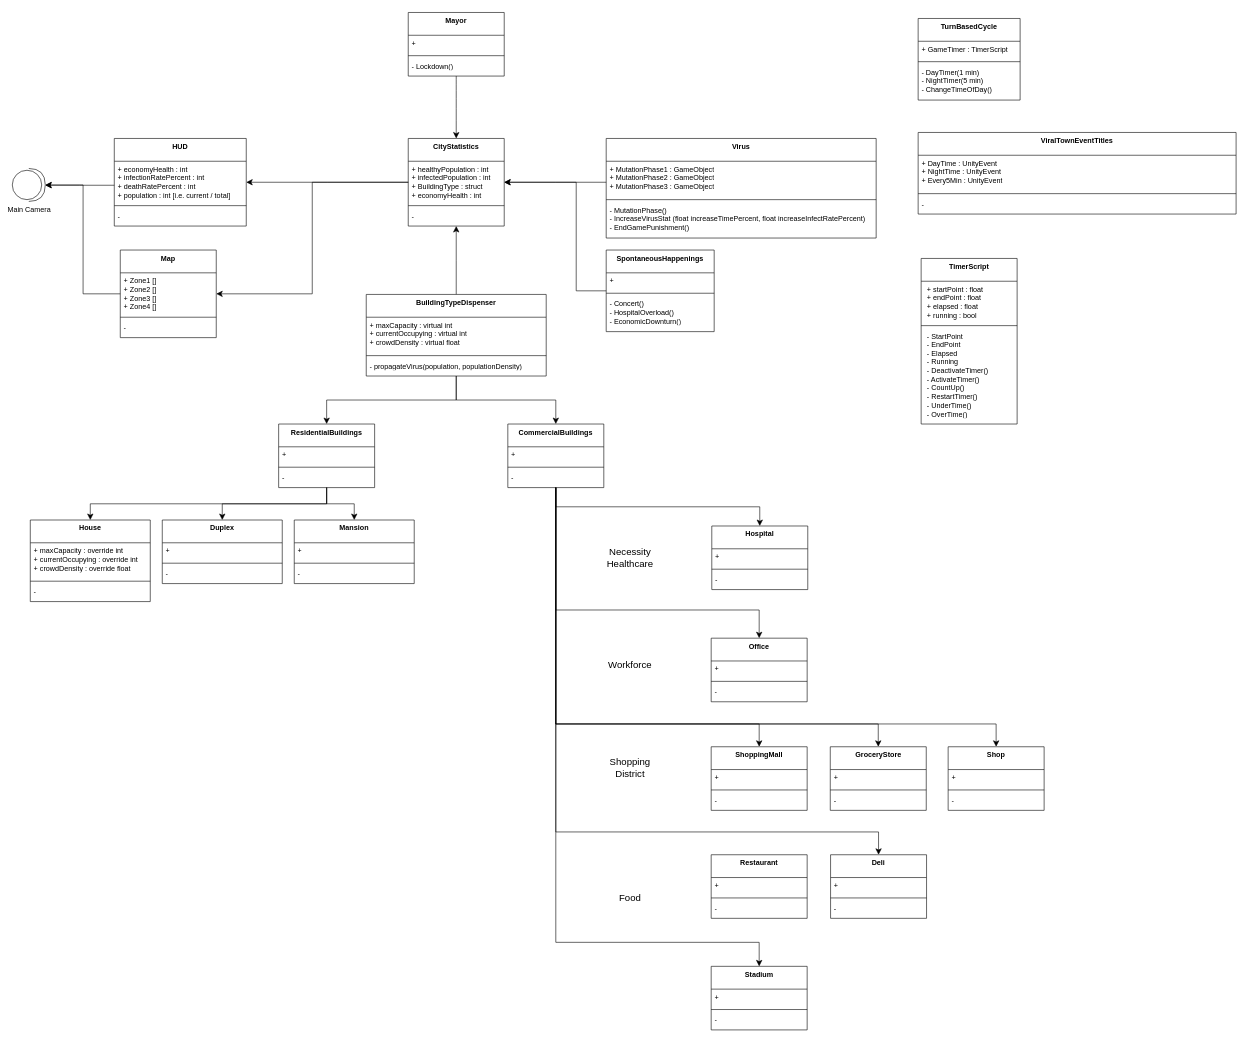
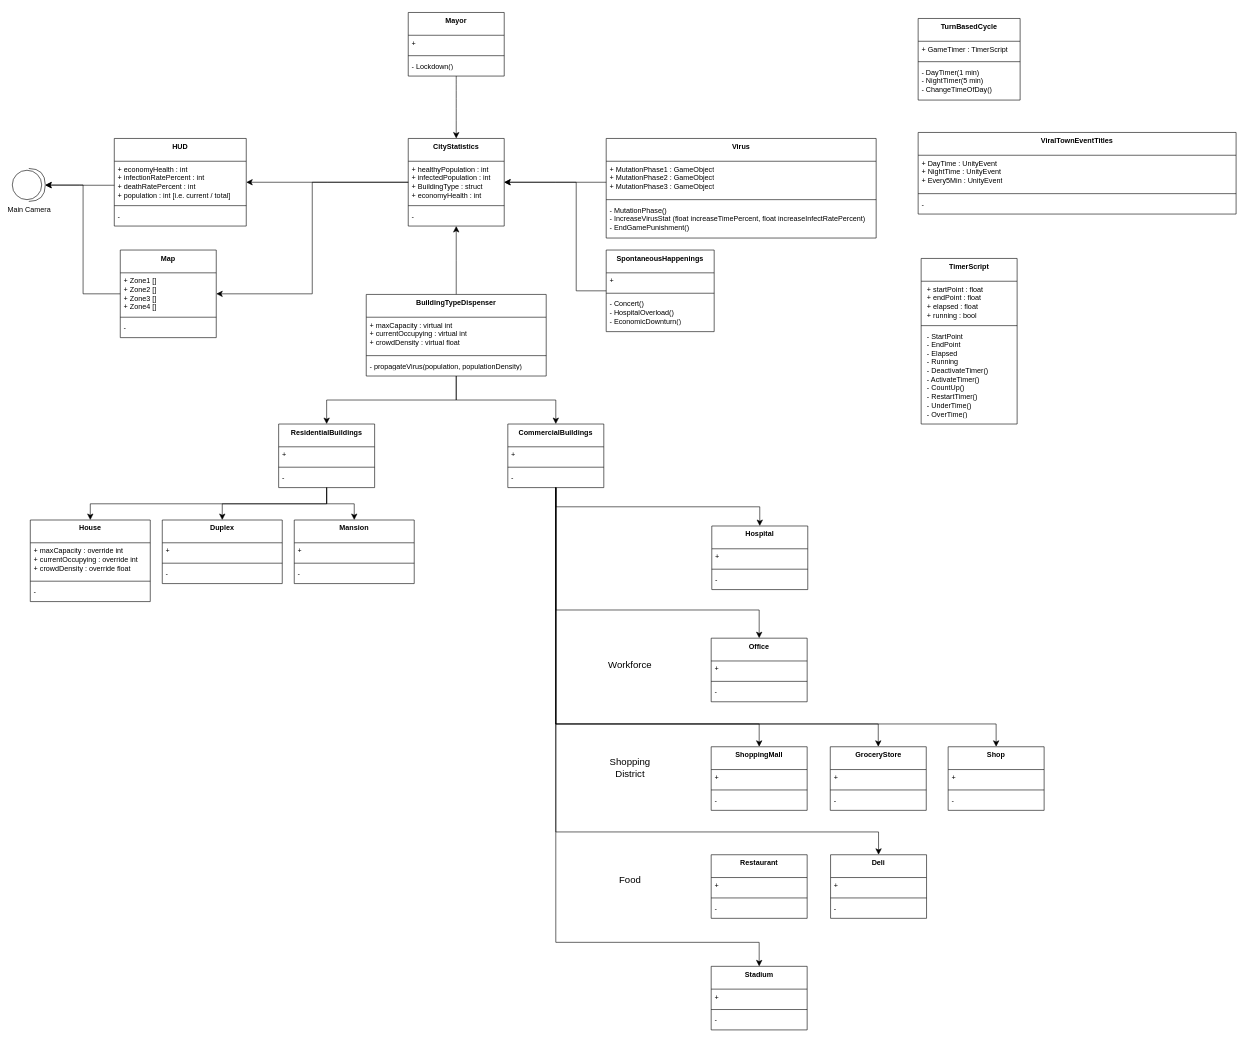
(630, 558) -> none
(630, 897) -> (630, 879)
